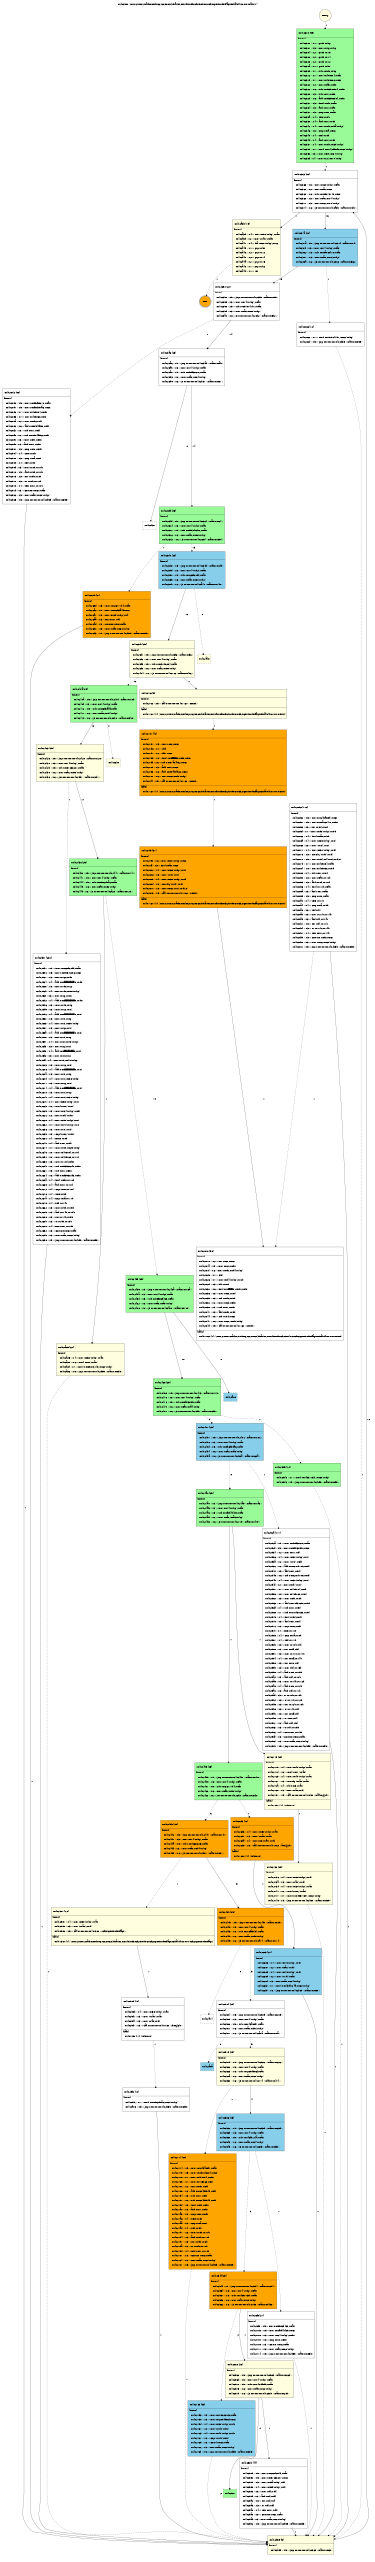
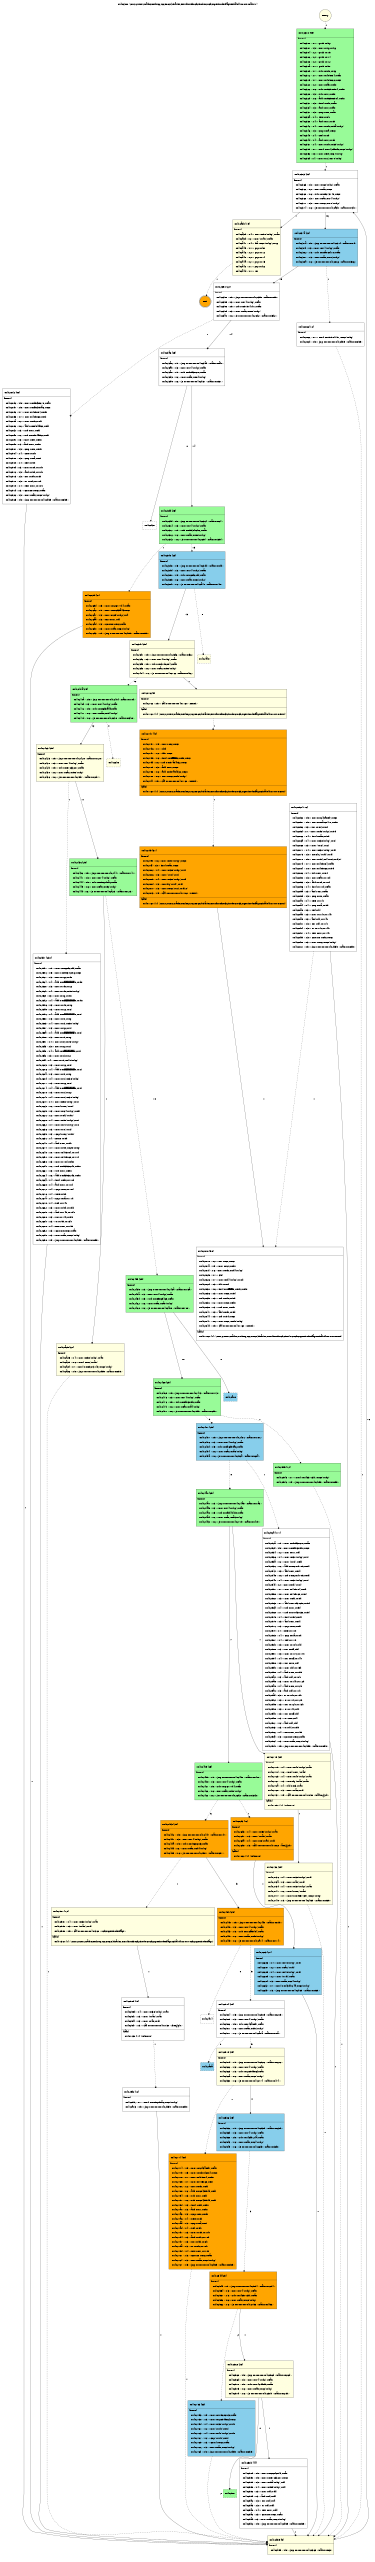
(281, 2335) -> none
